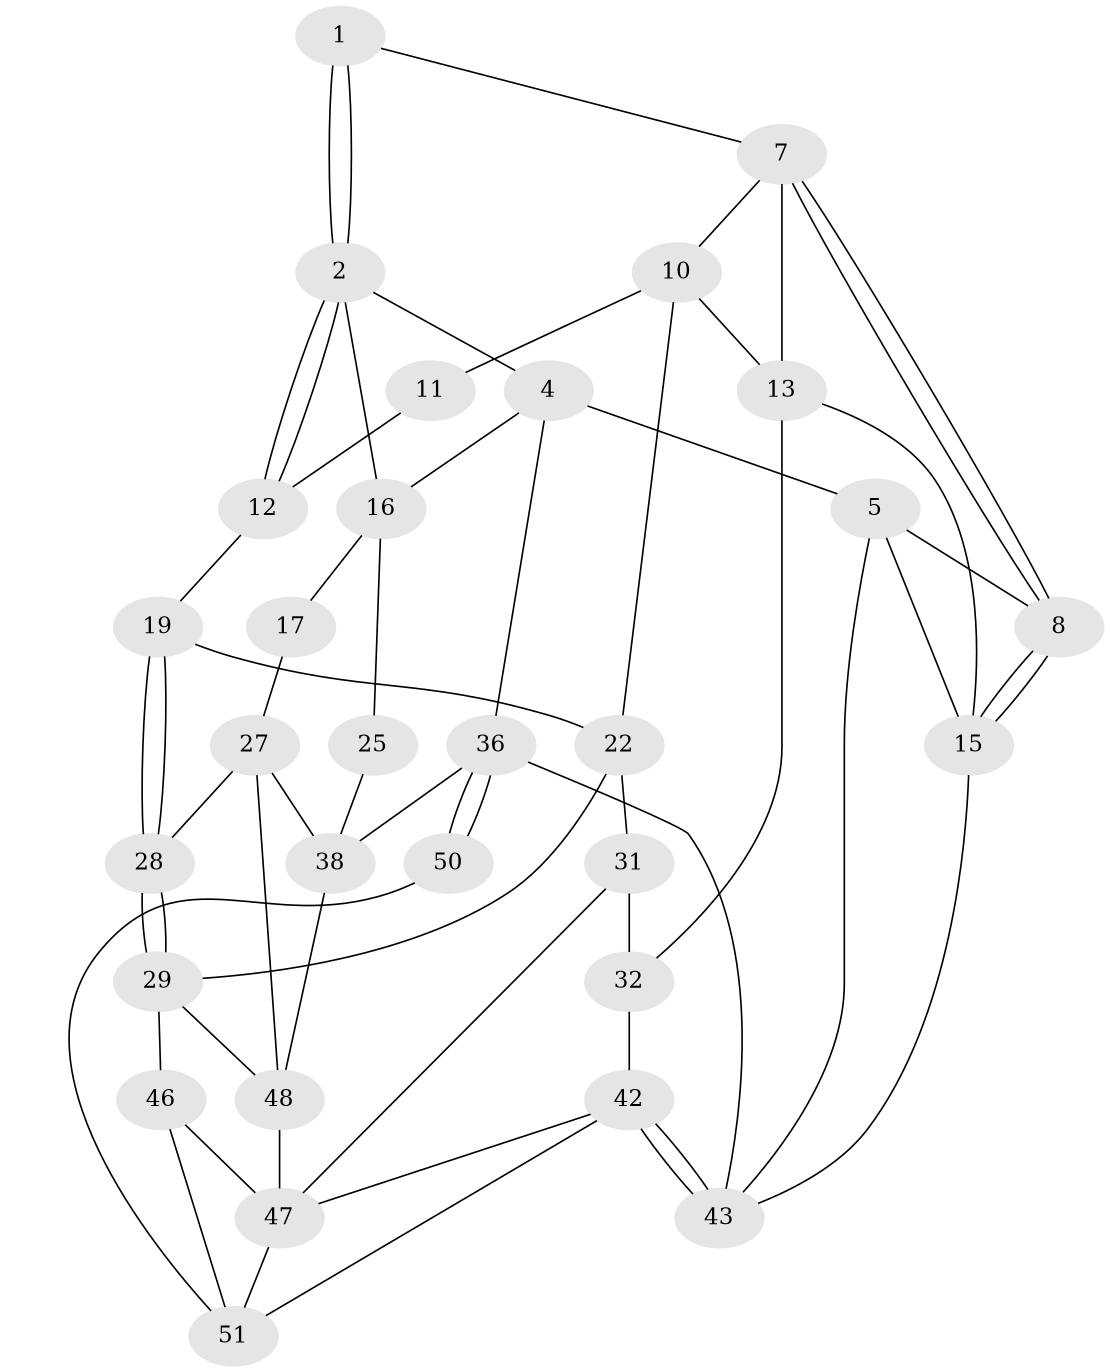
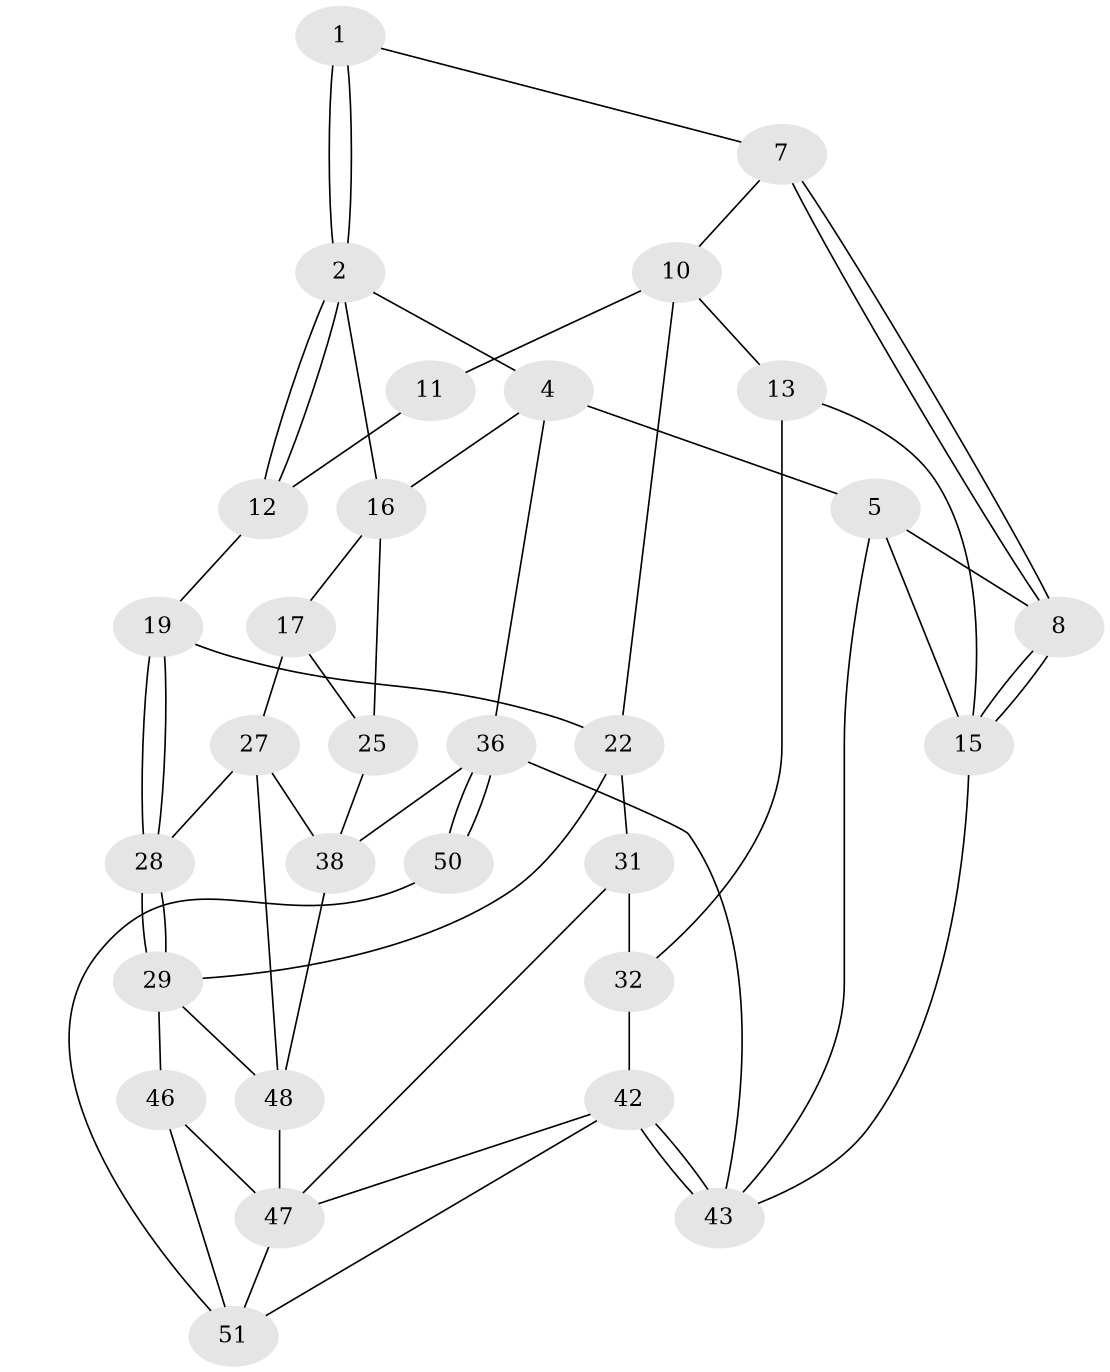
(782, 272) -> none
none -> (334, 689)
